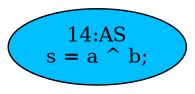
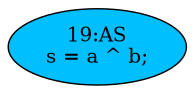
(97, 47) -> (97, 47)
